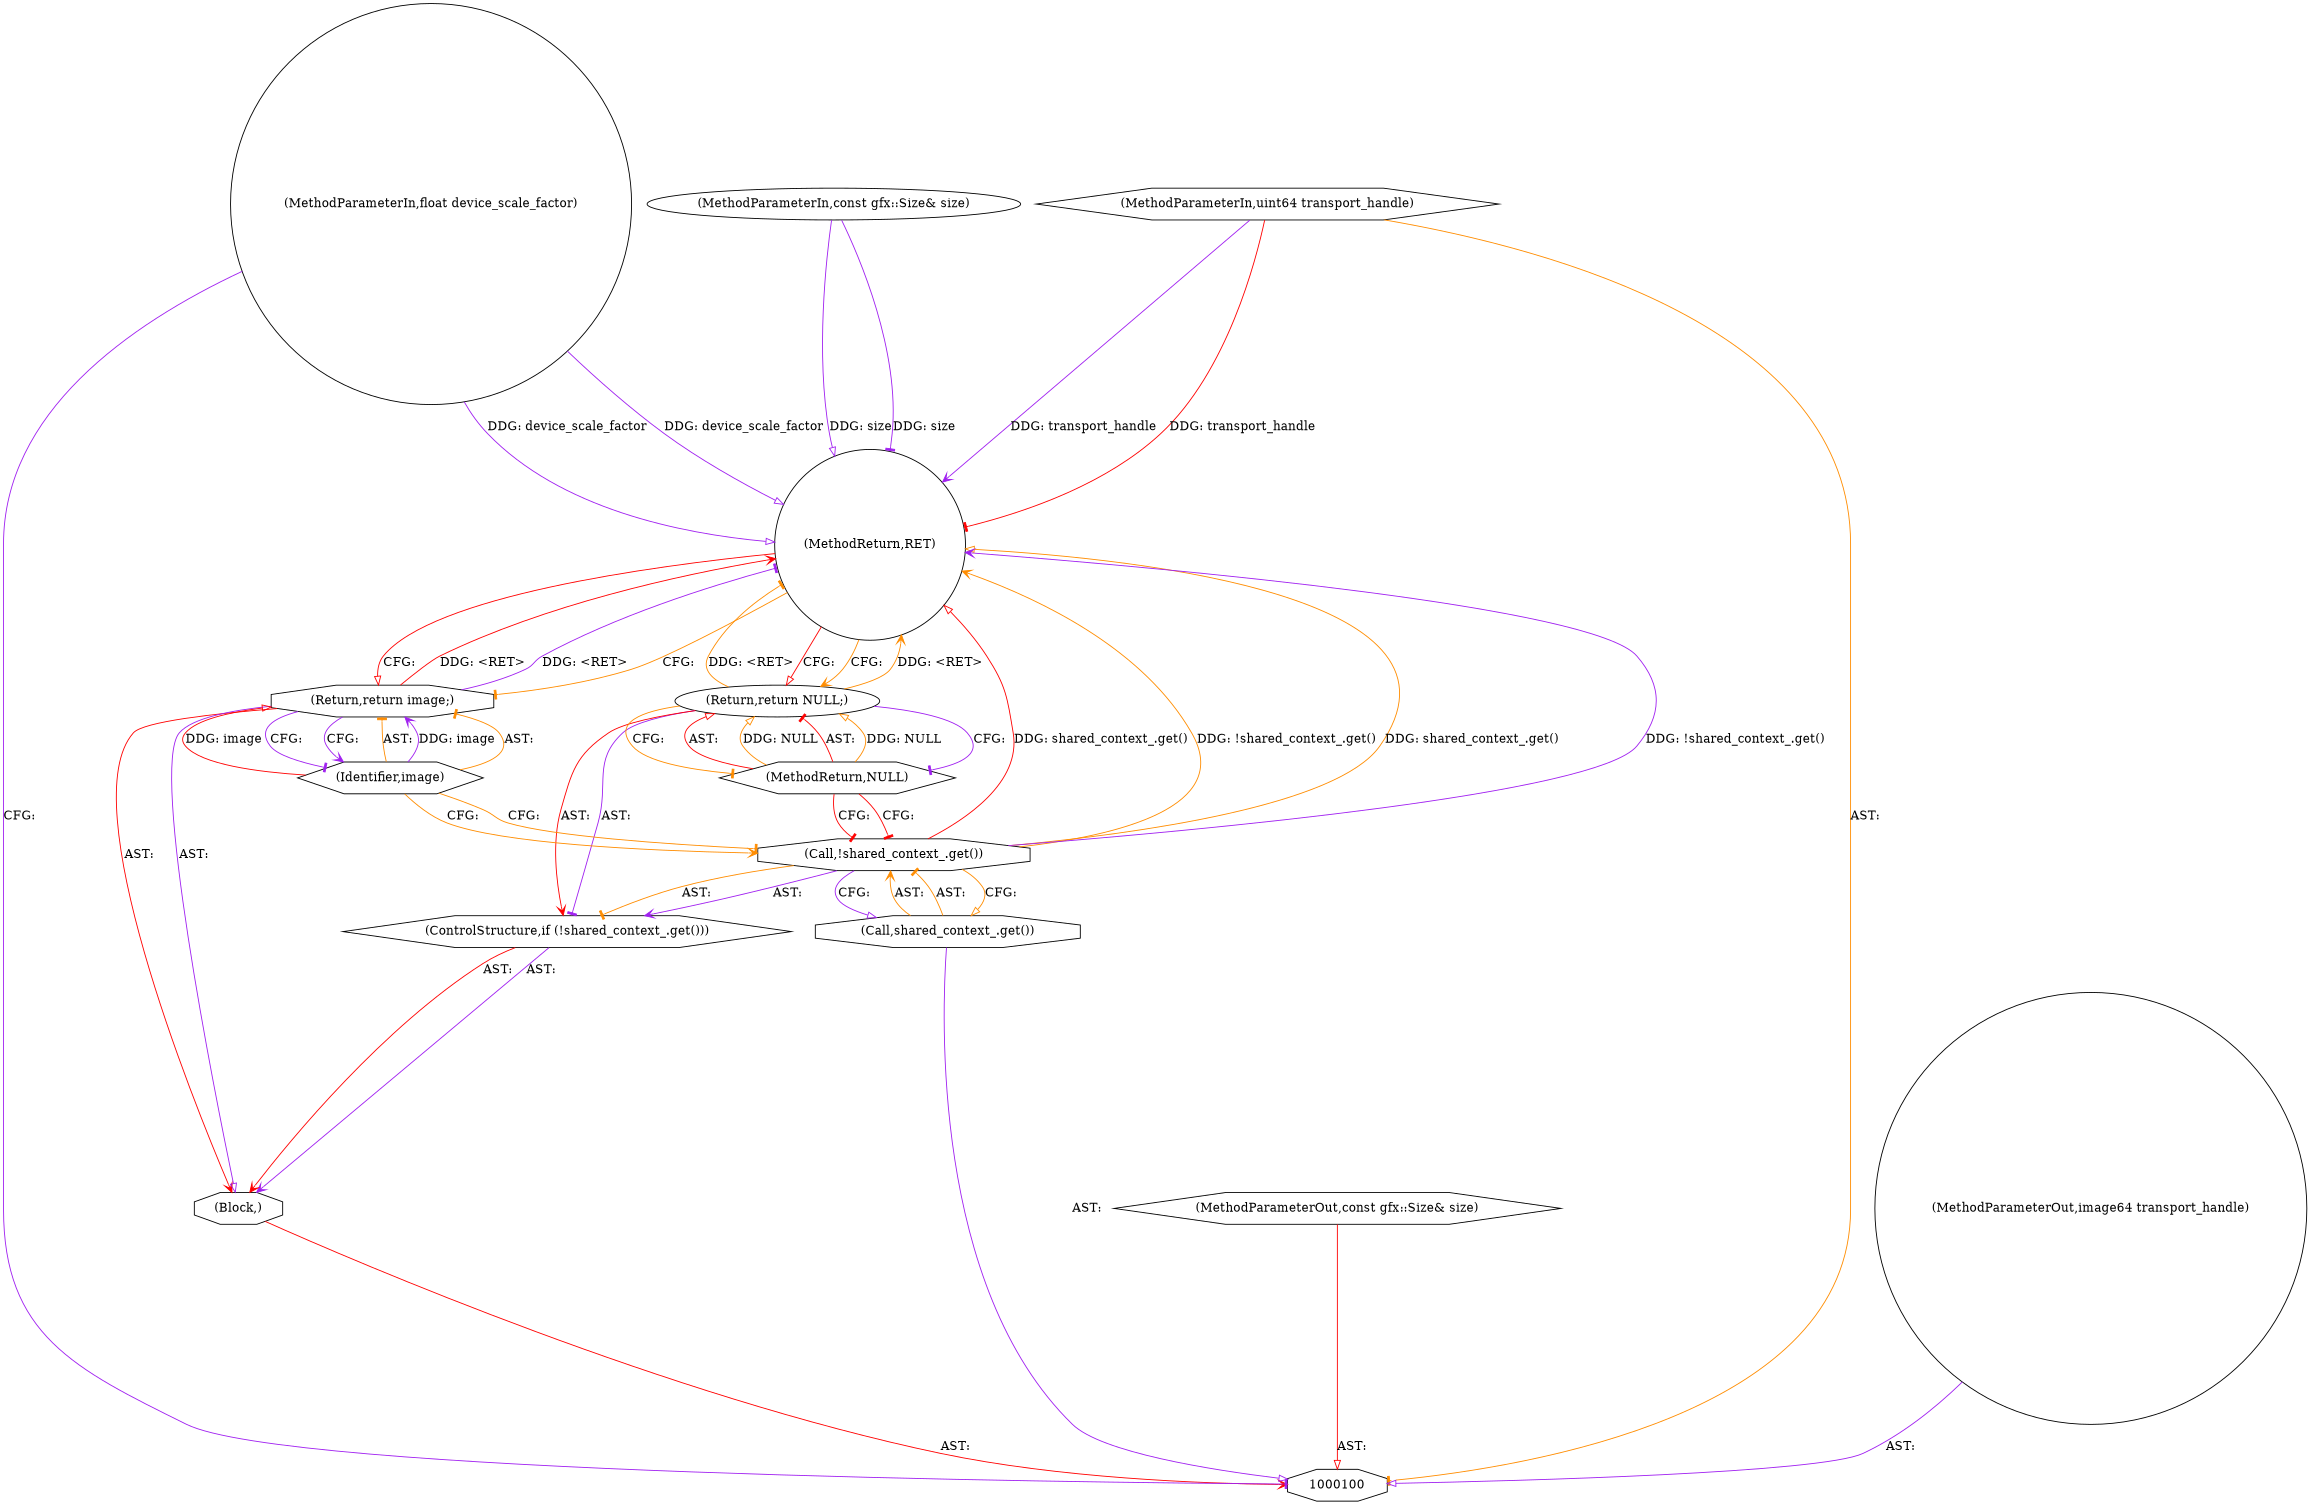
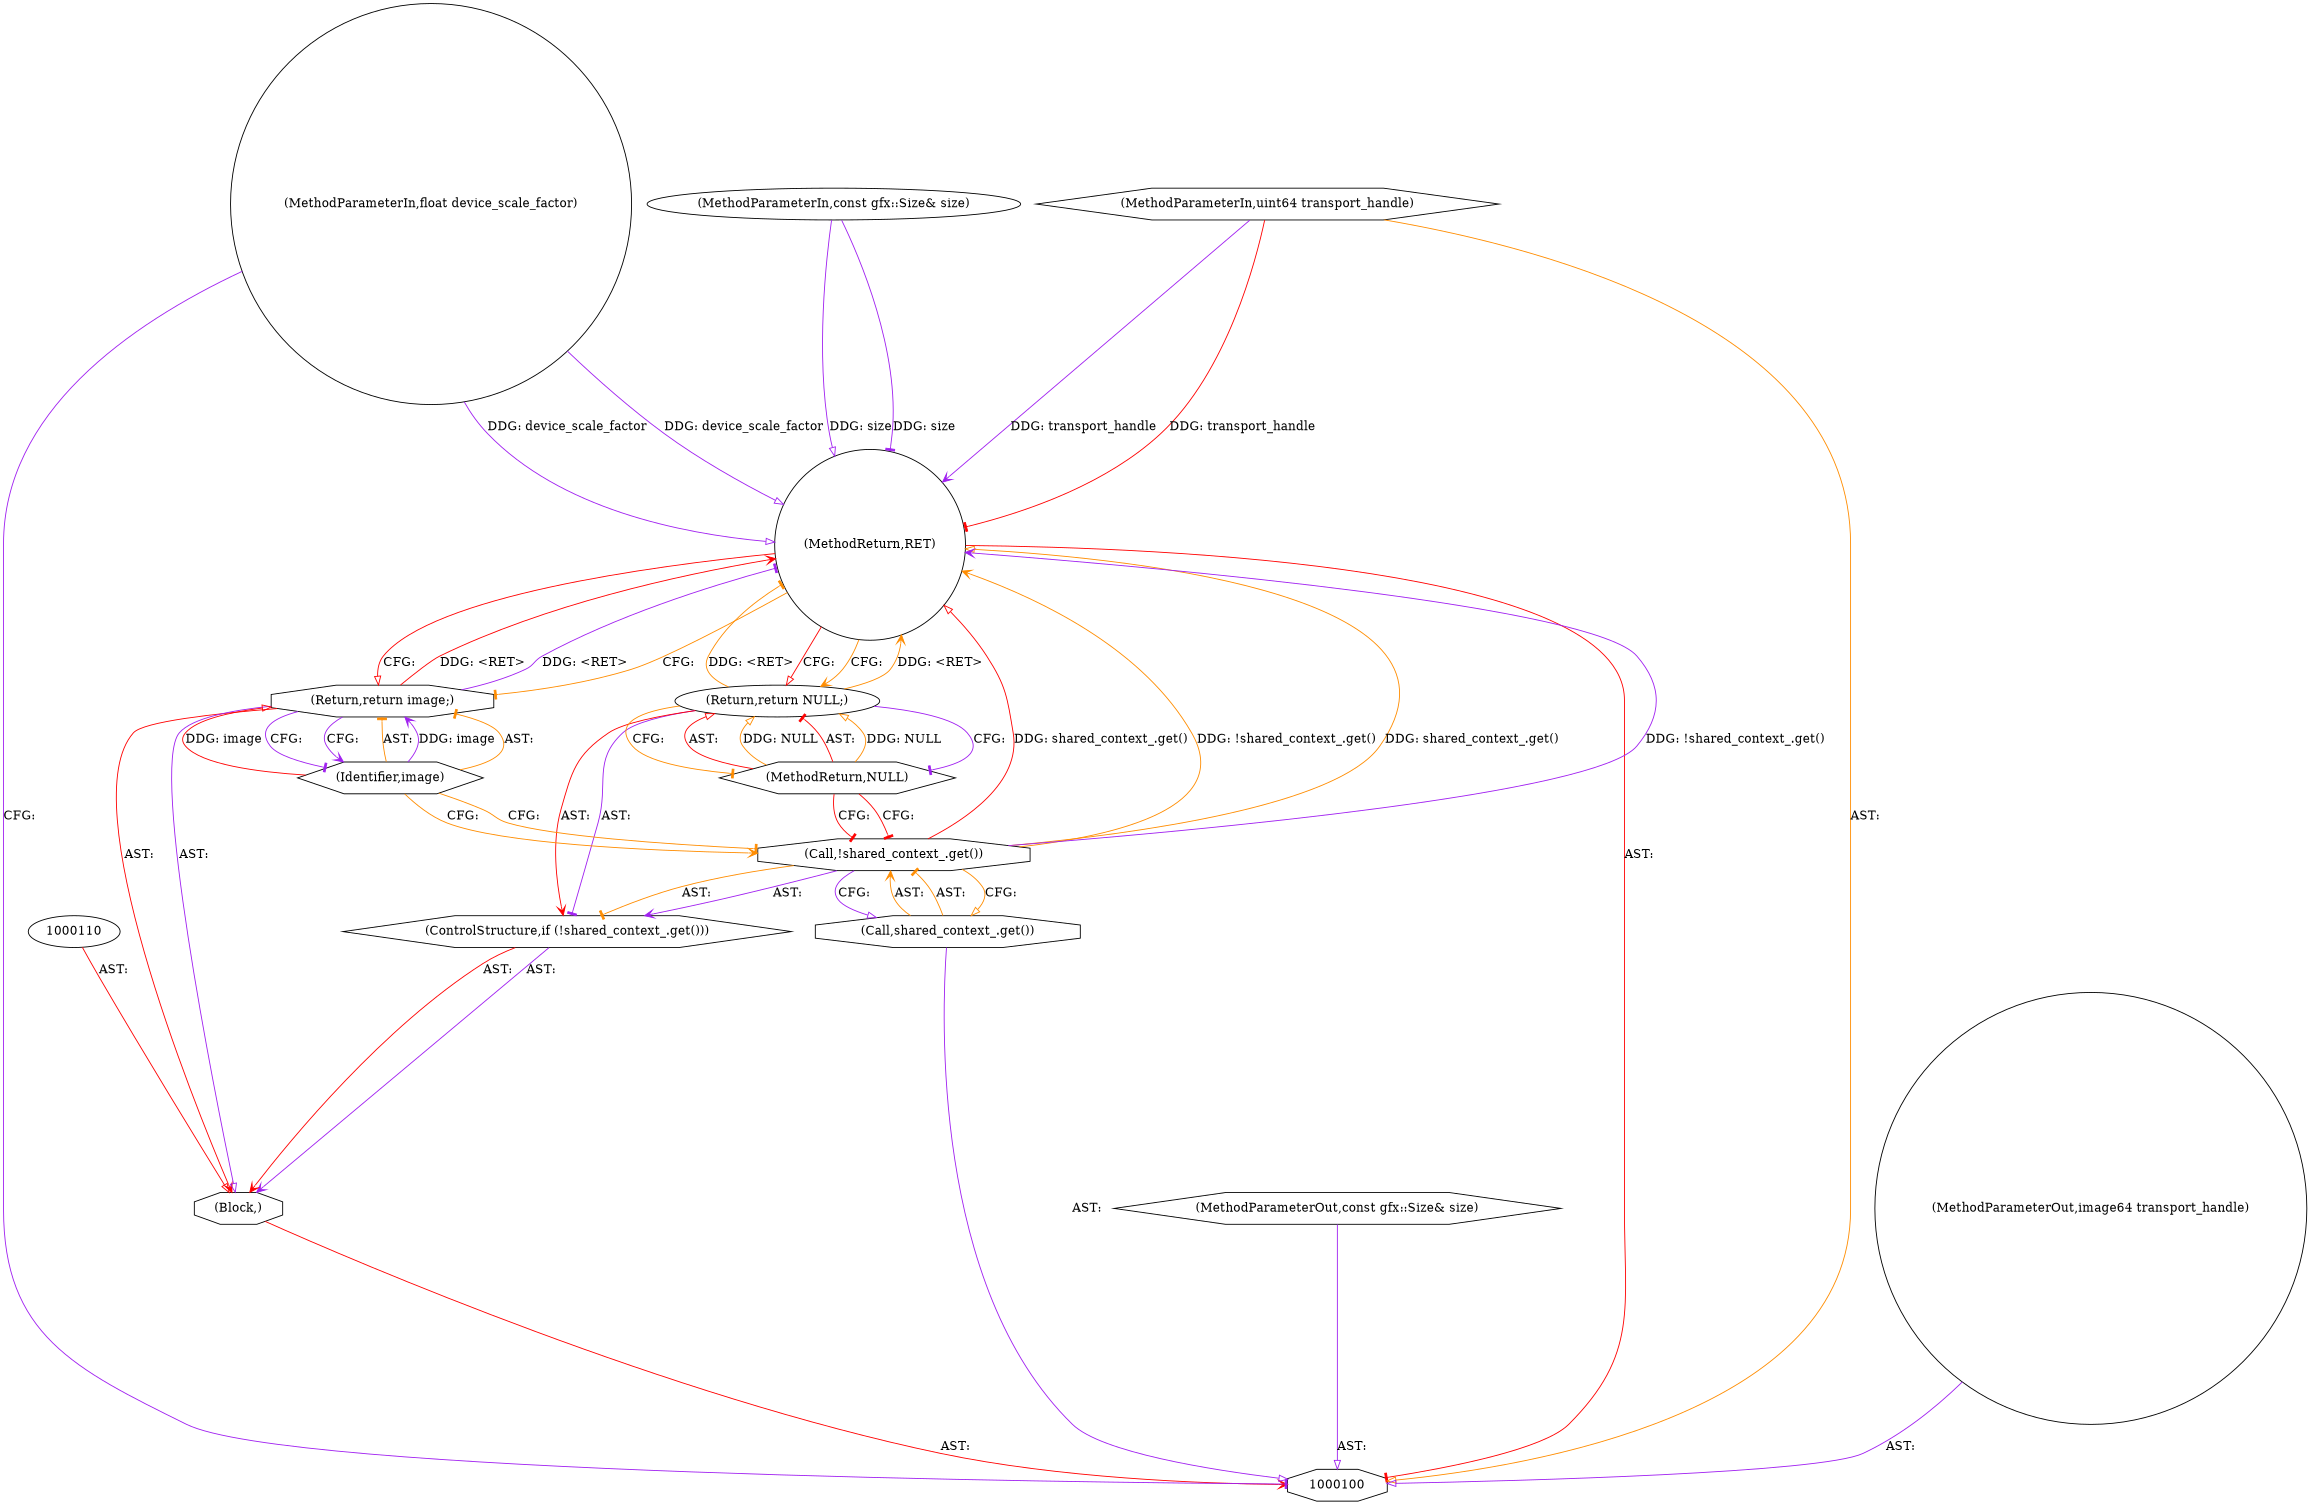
none -> (1624, 812)
(1851, 857) -> (1851, 857)
none -> (74, 932)
(1337, 1342) -> (1337, 1342)
